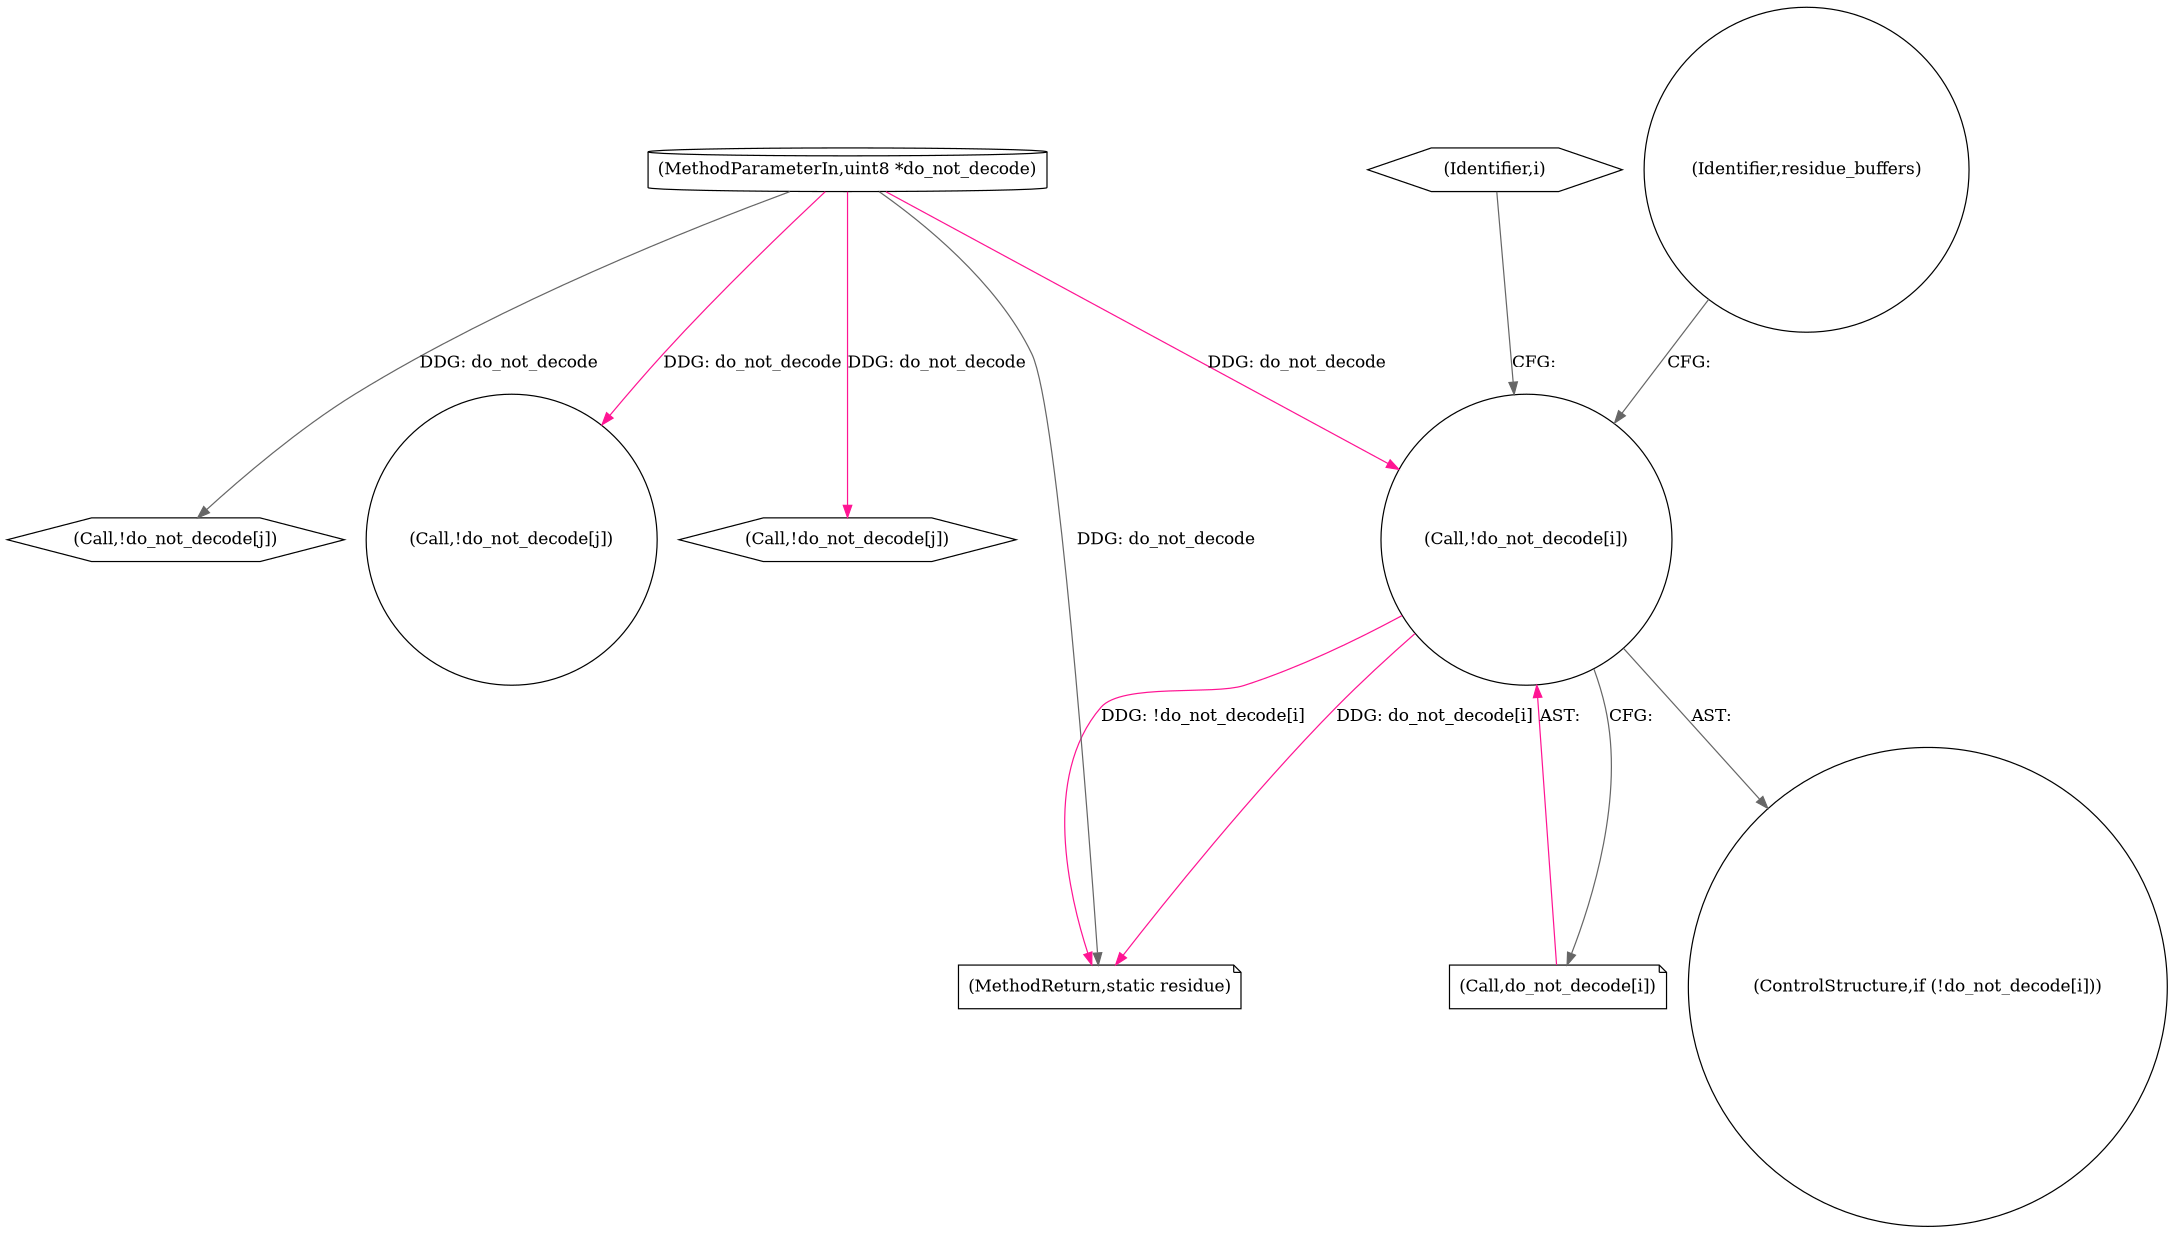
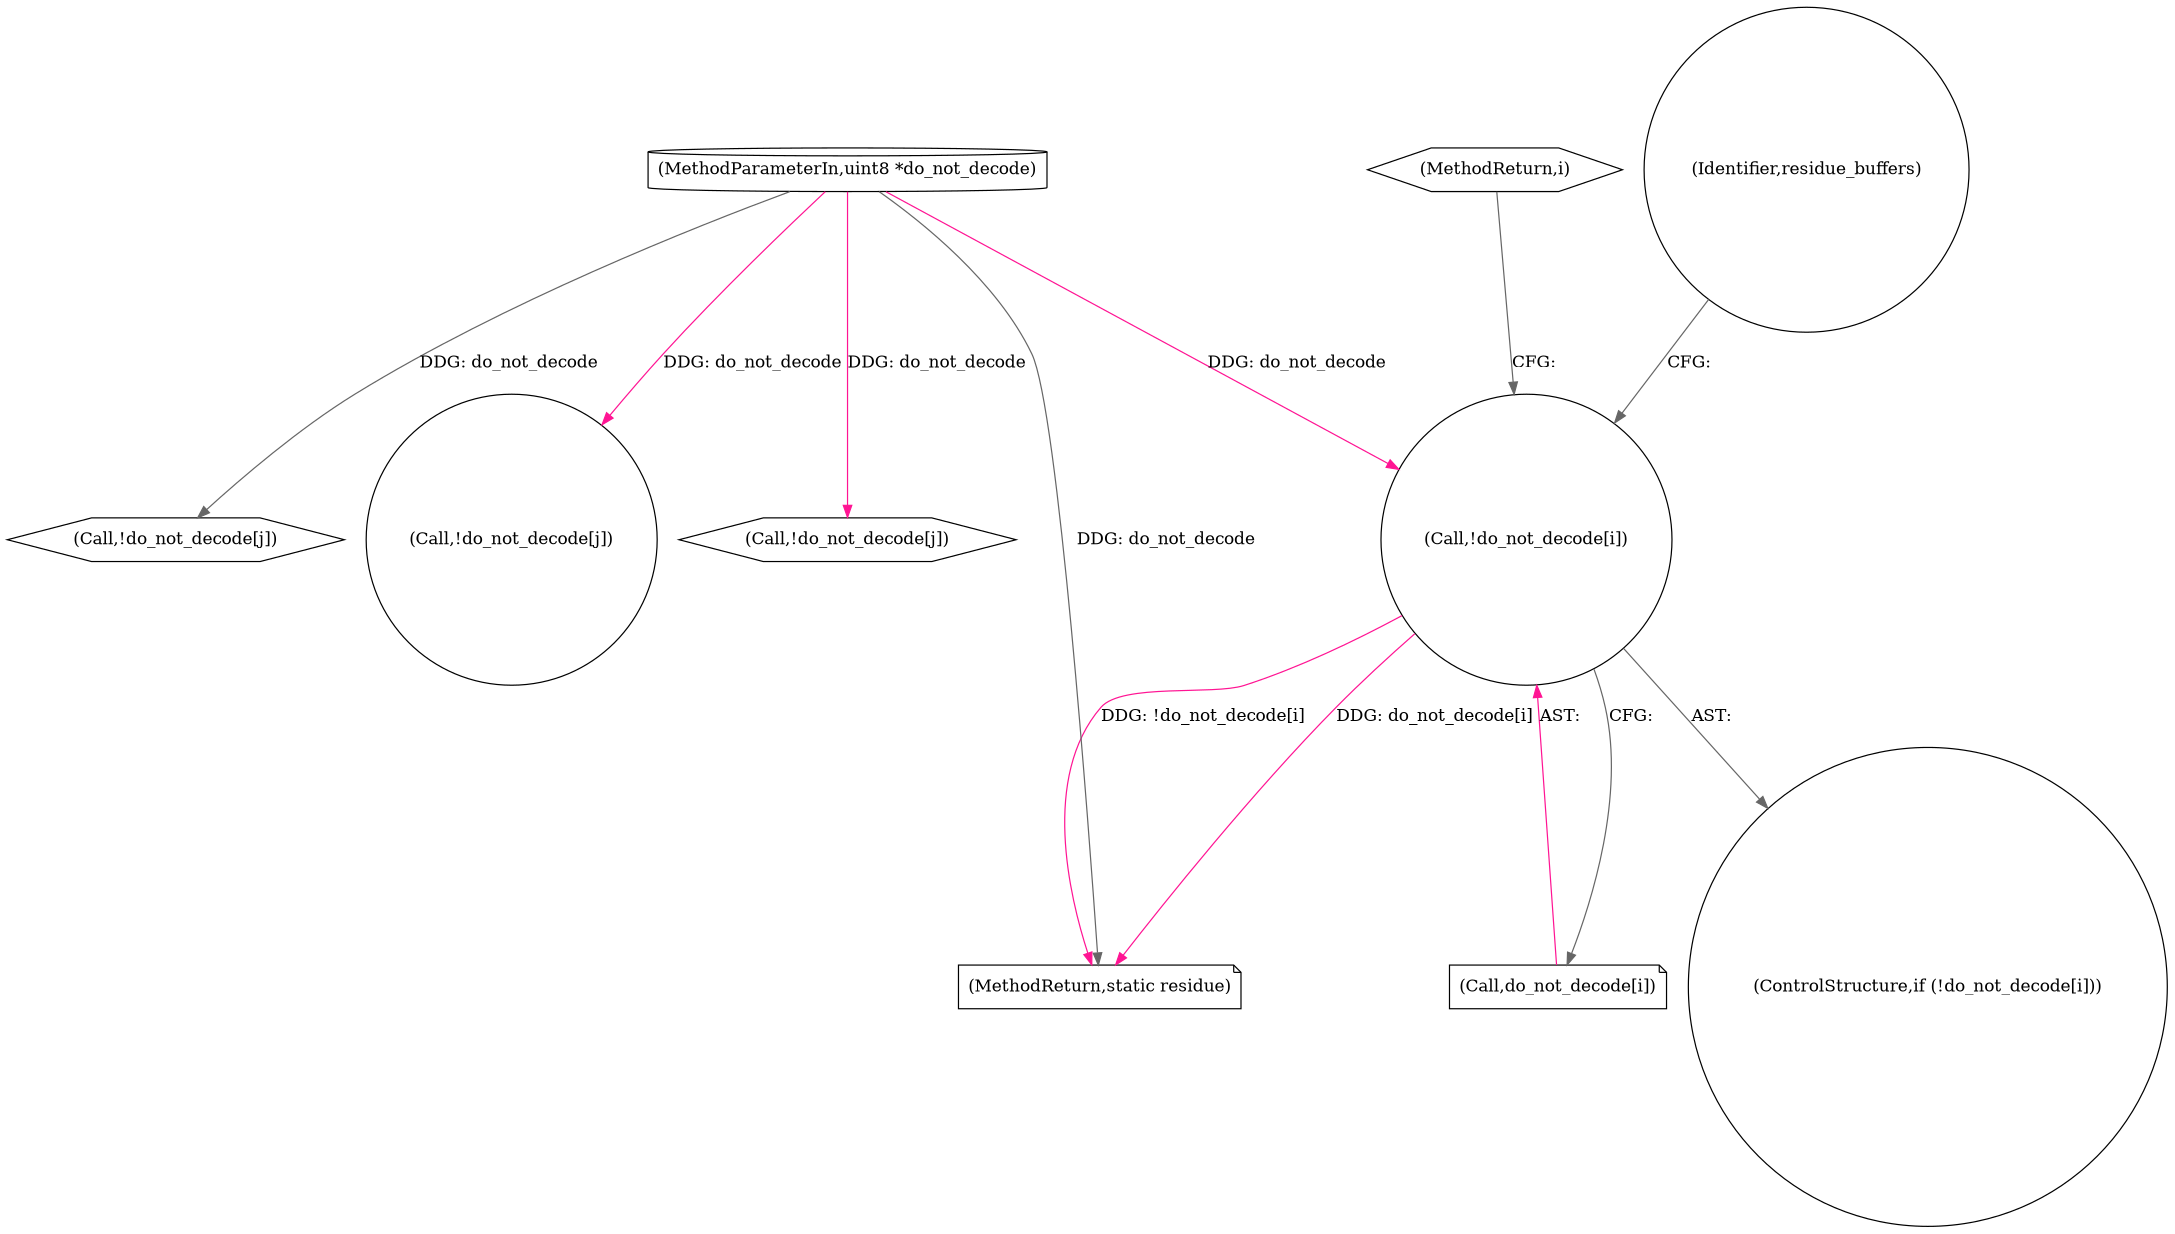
(1495, 170) -> (1495, 170)
